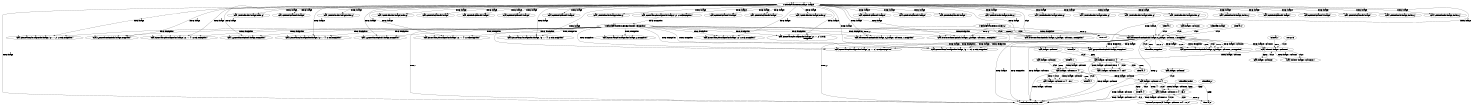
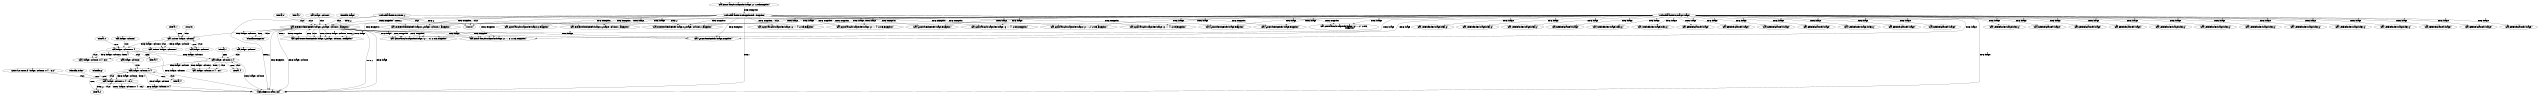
(734, 9) -> none
(729, 38) -> none
(1169, 97) -> (75, 76)
